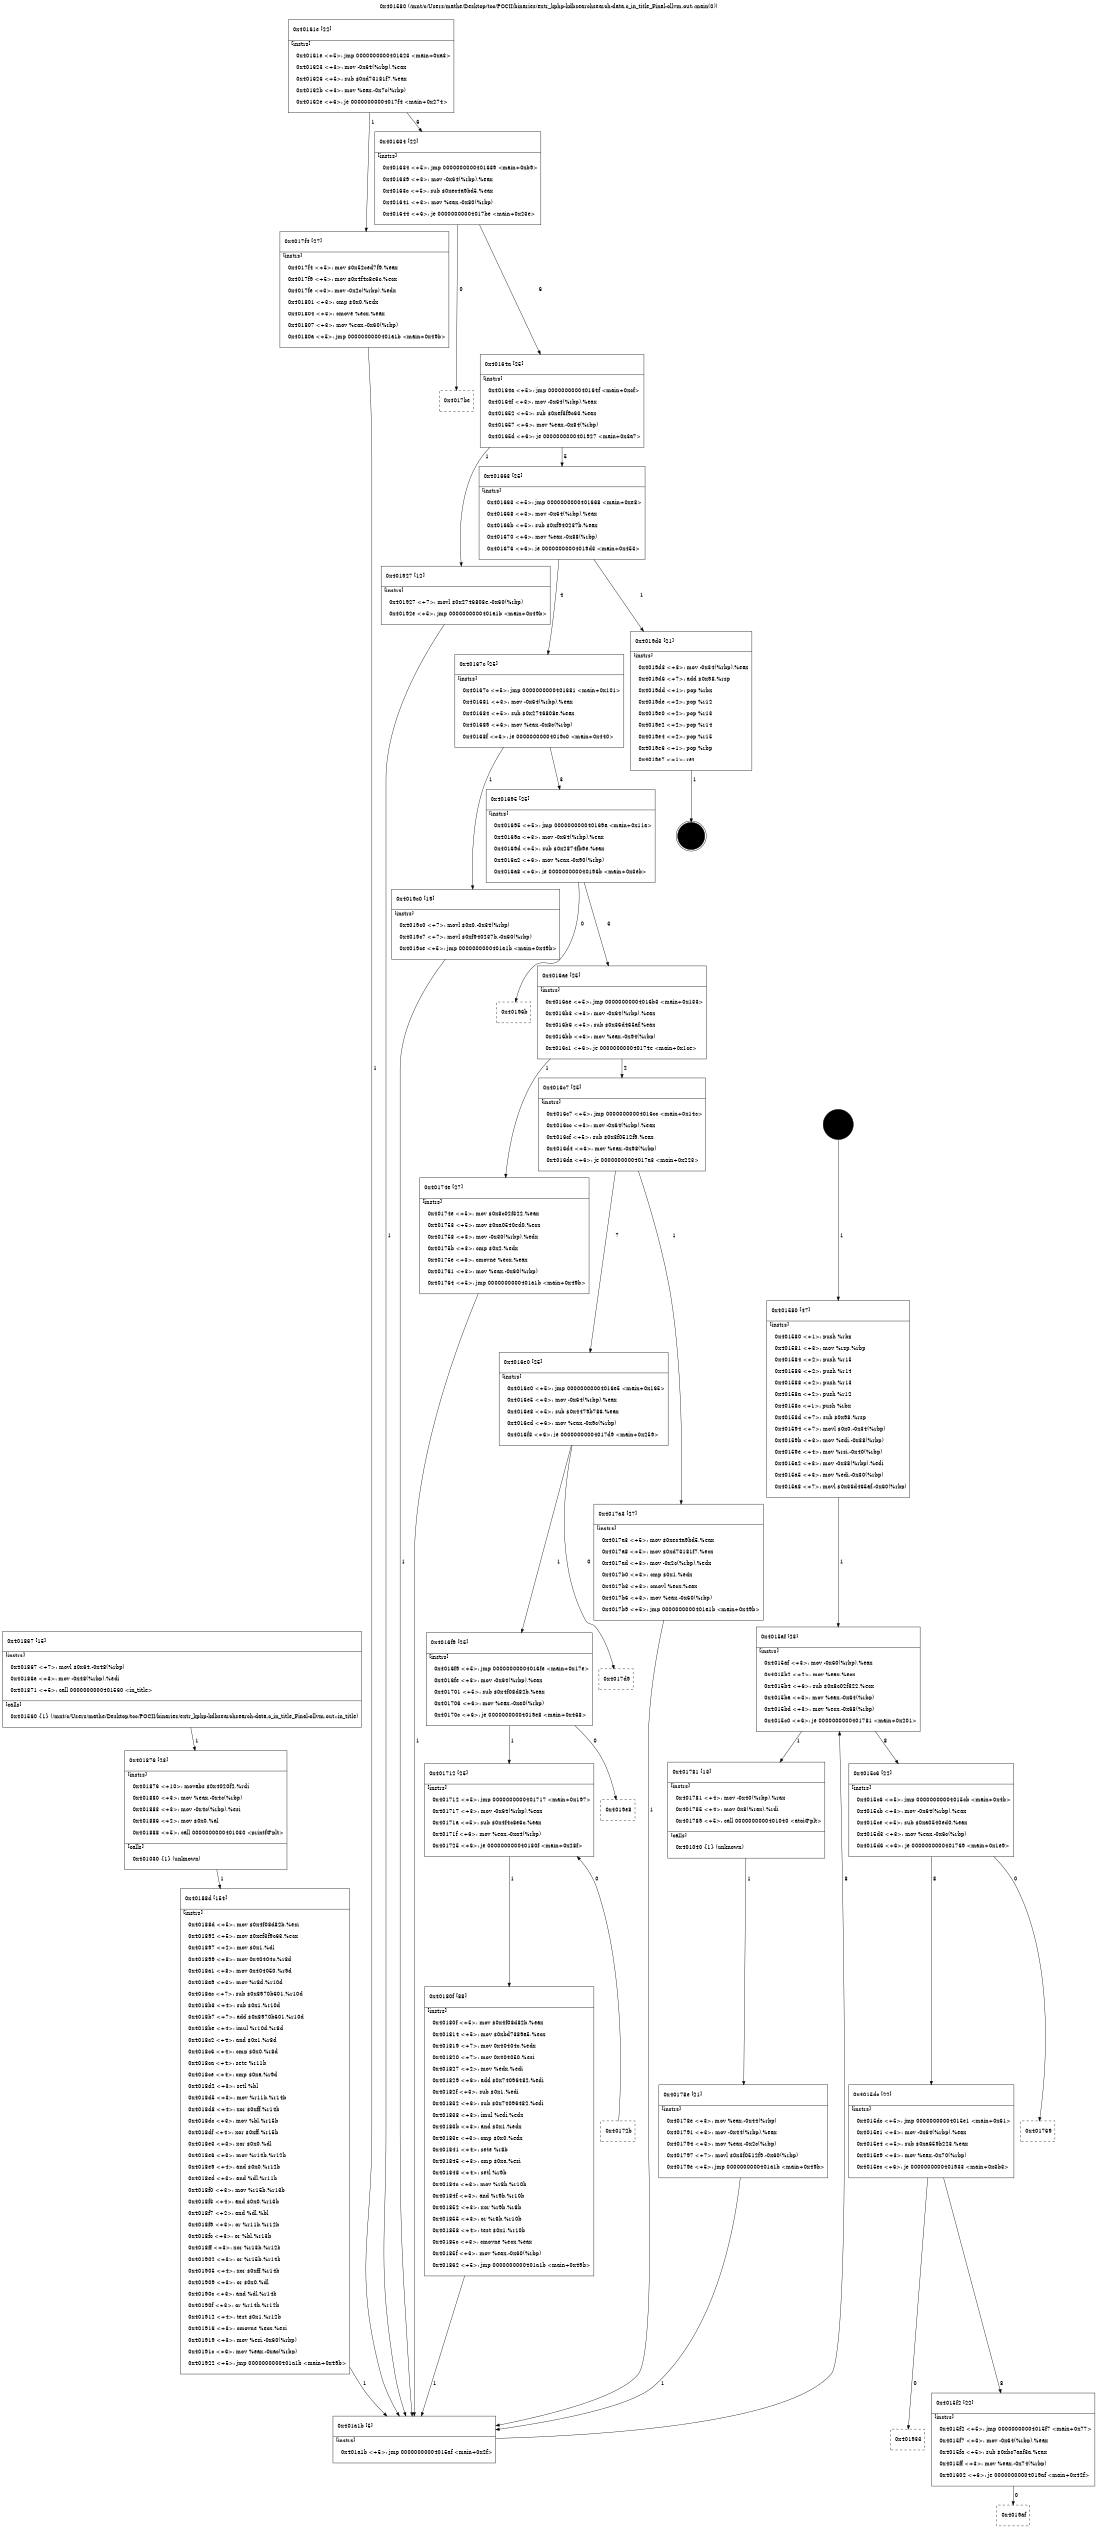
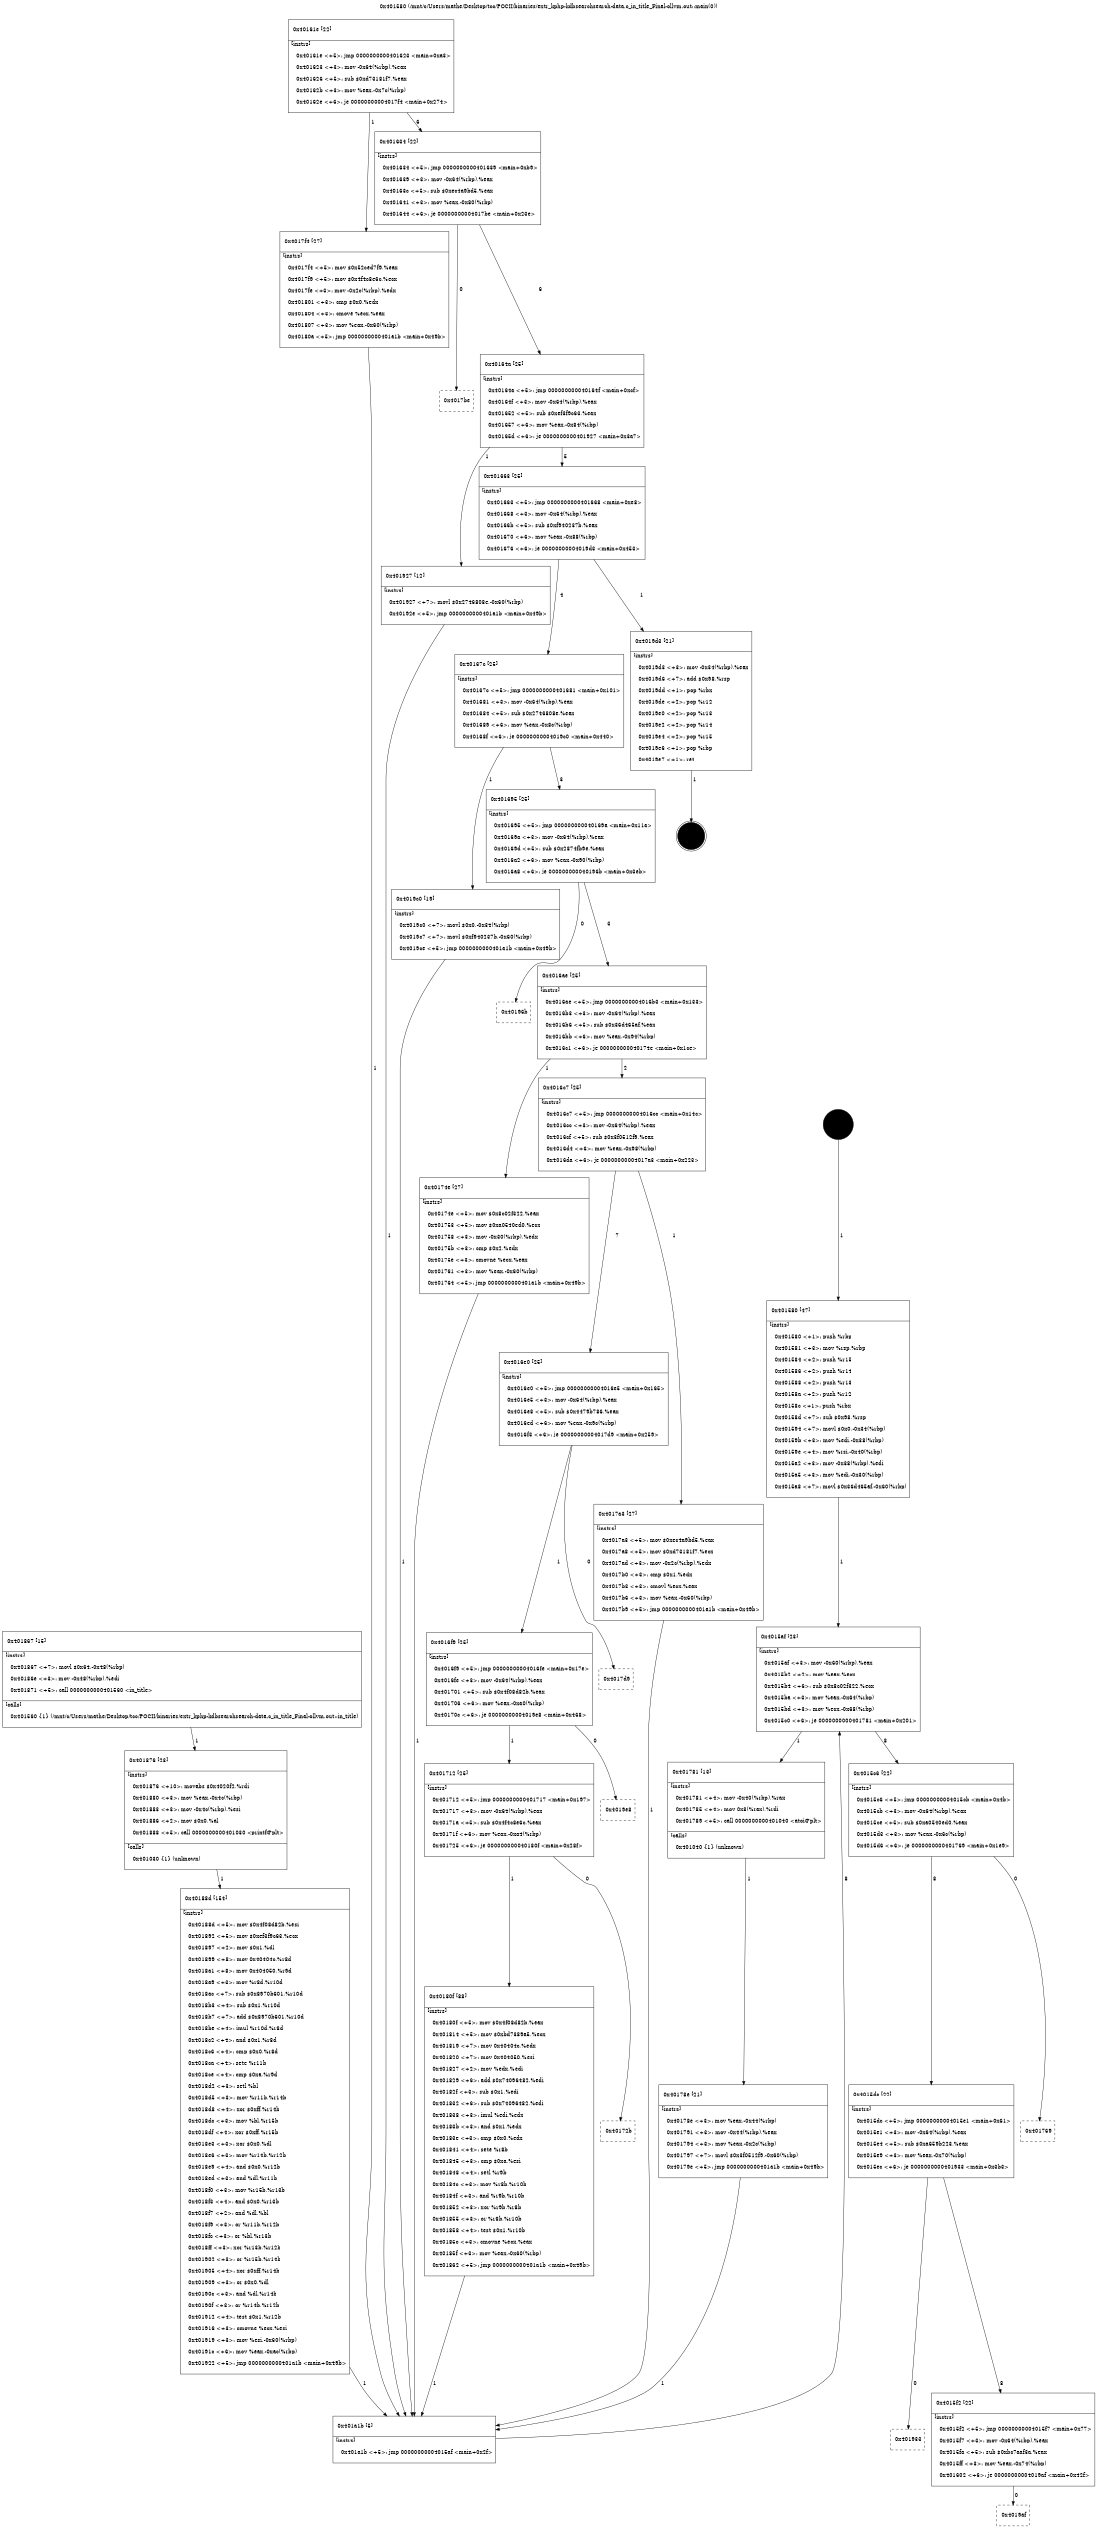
(617, 1987) -> (627, 1973)
